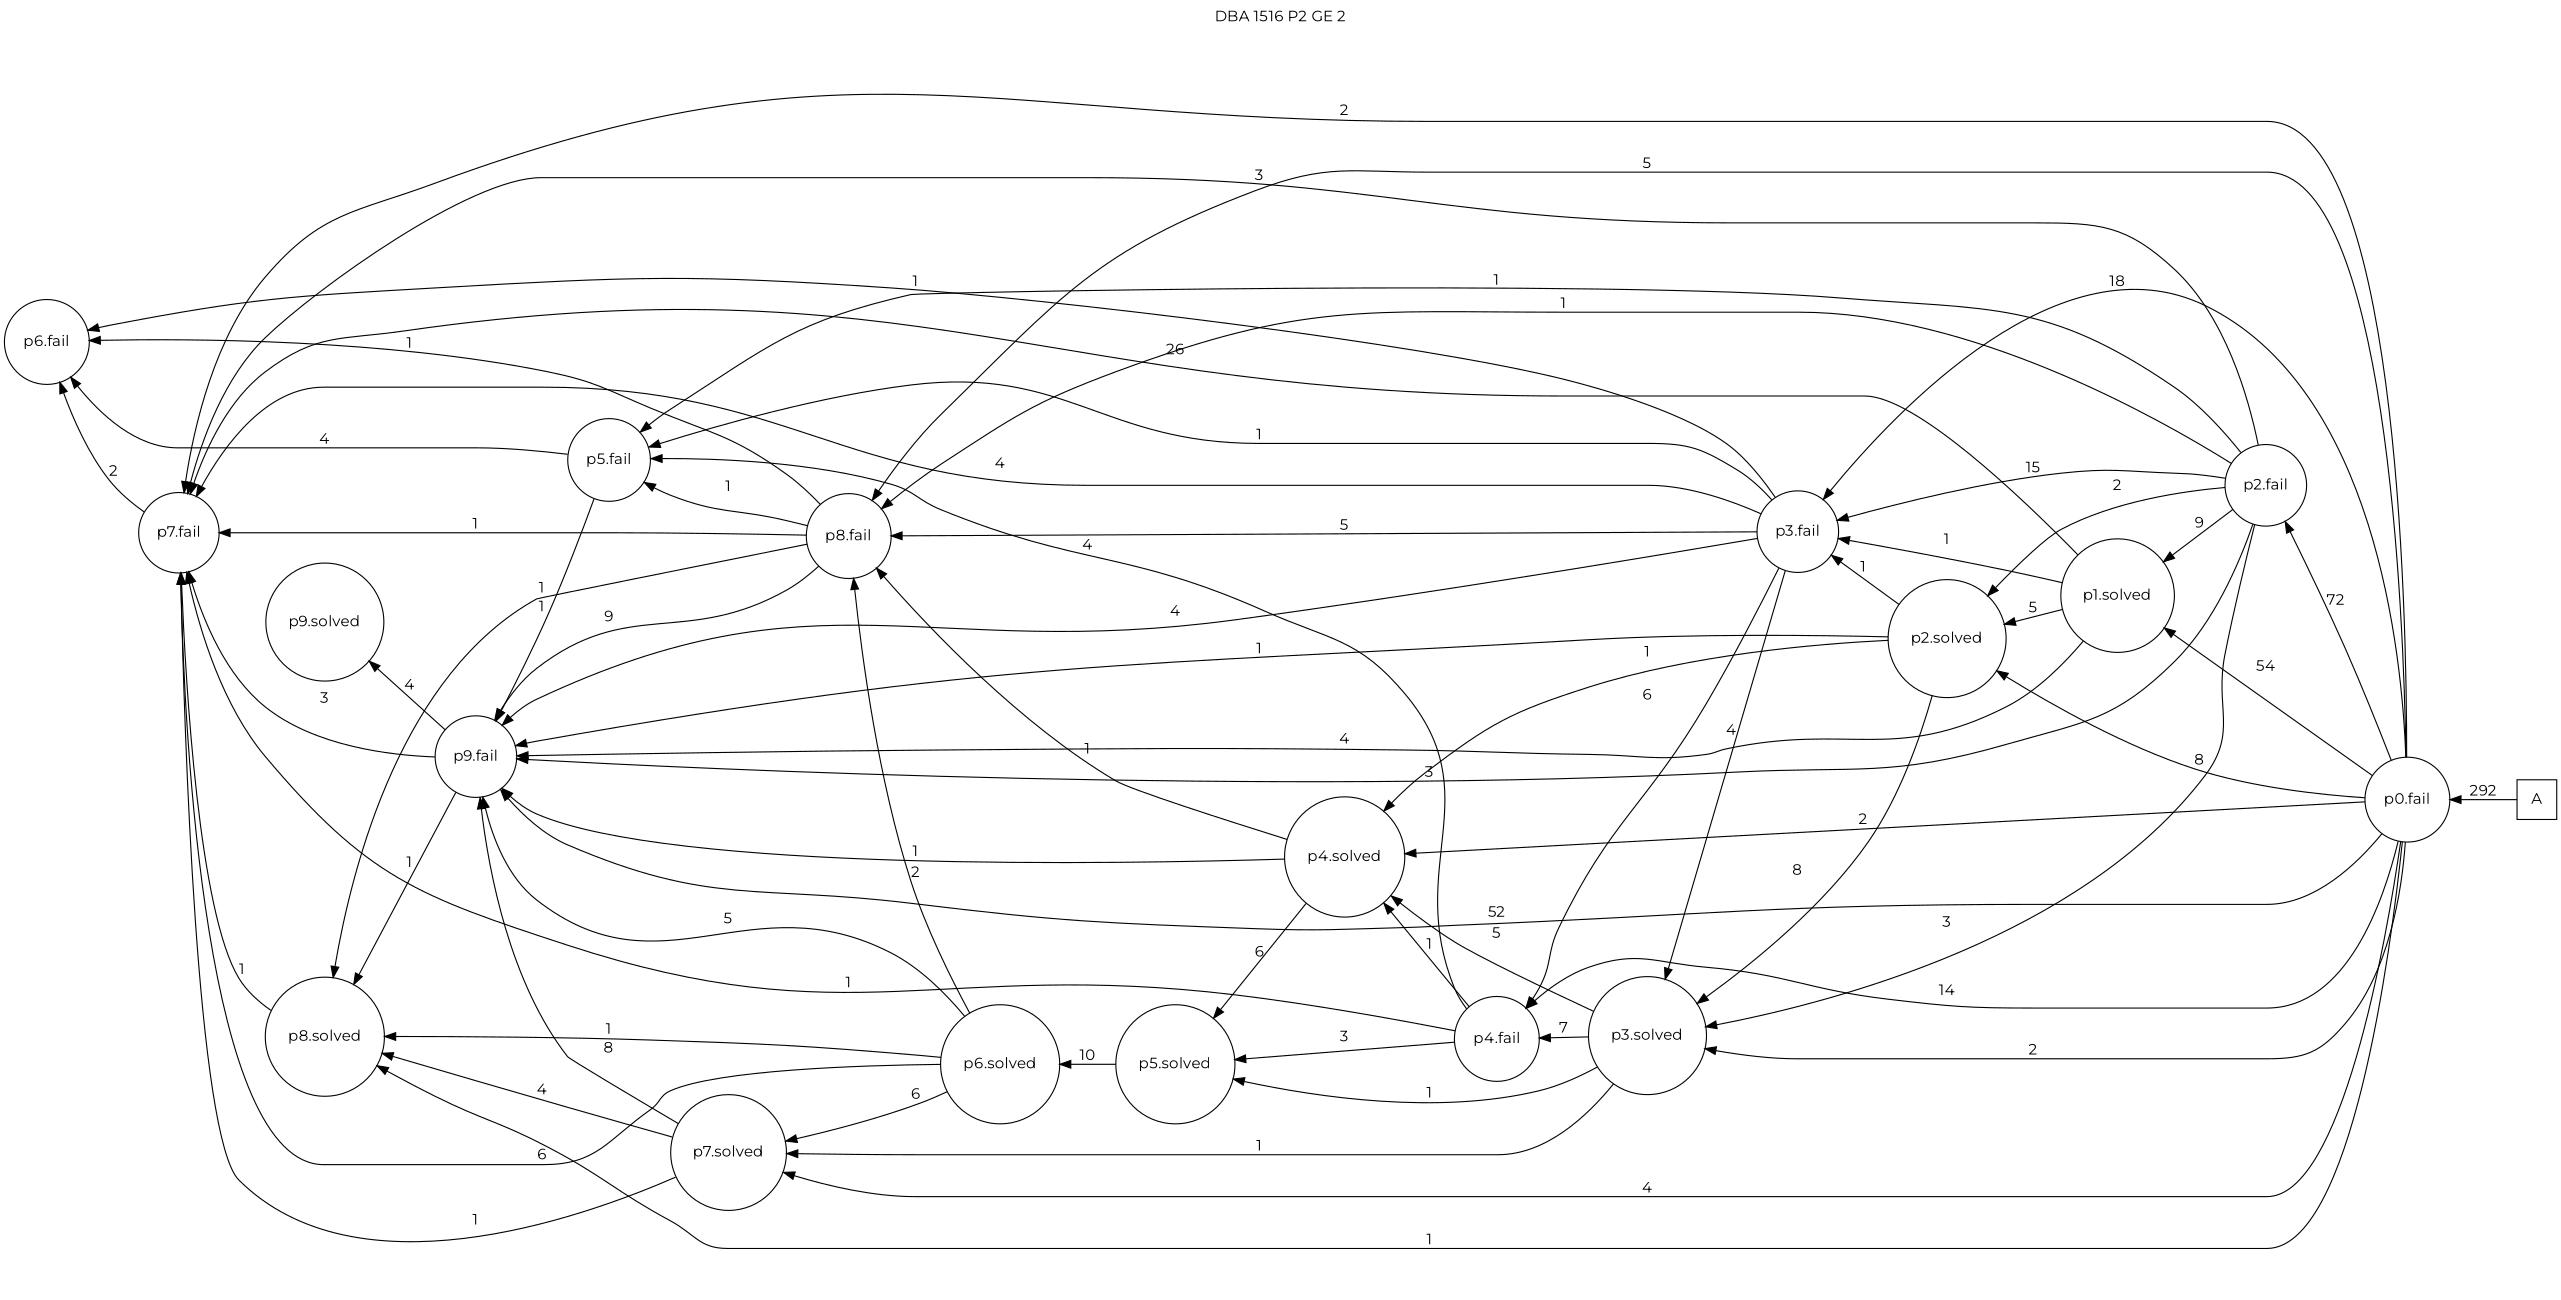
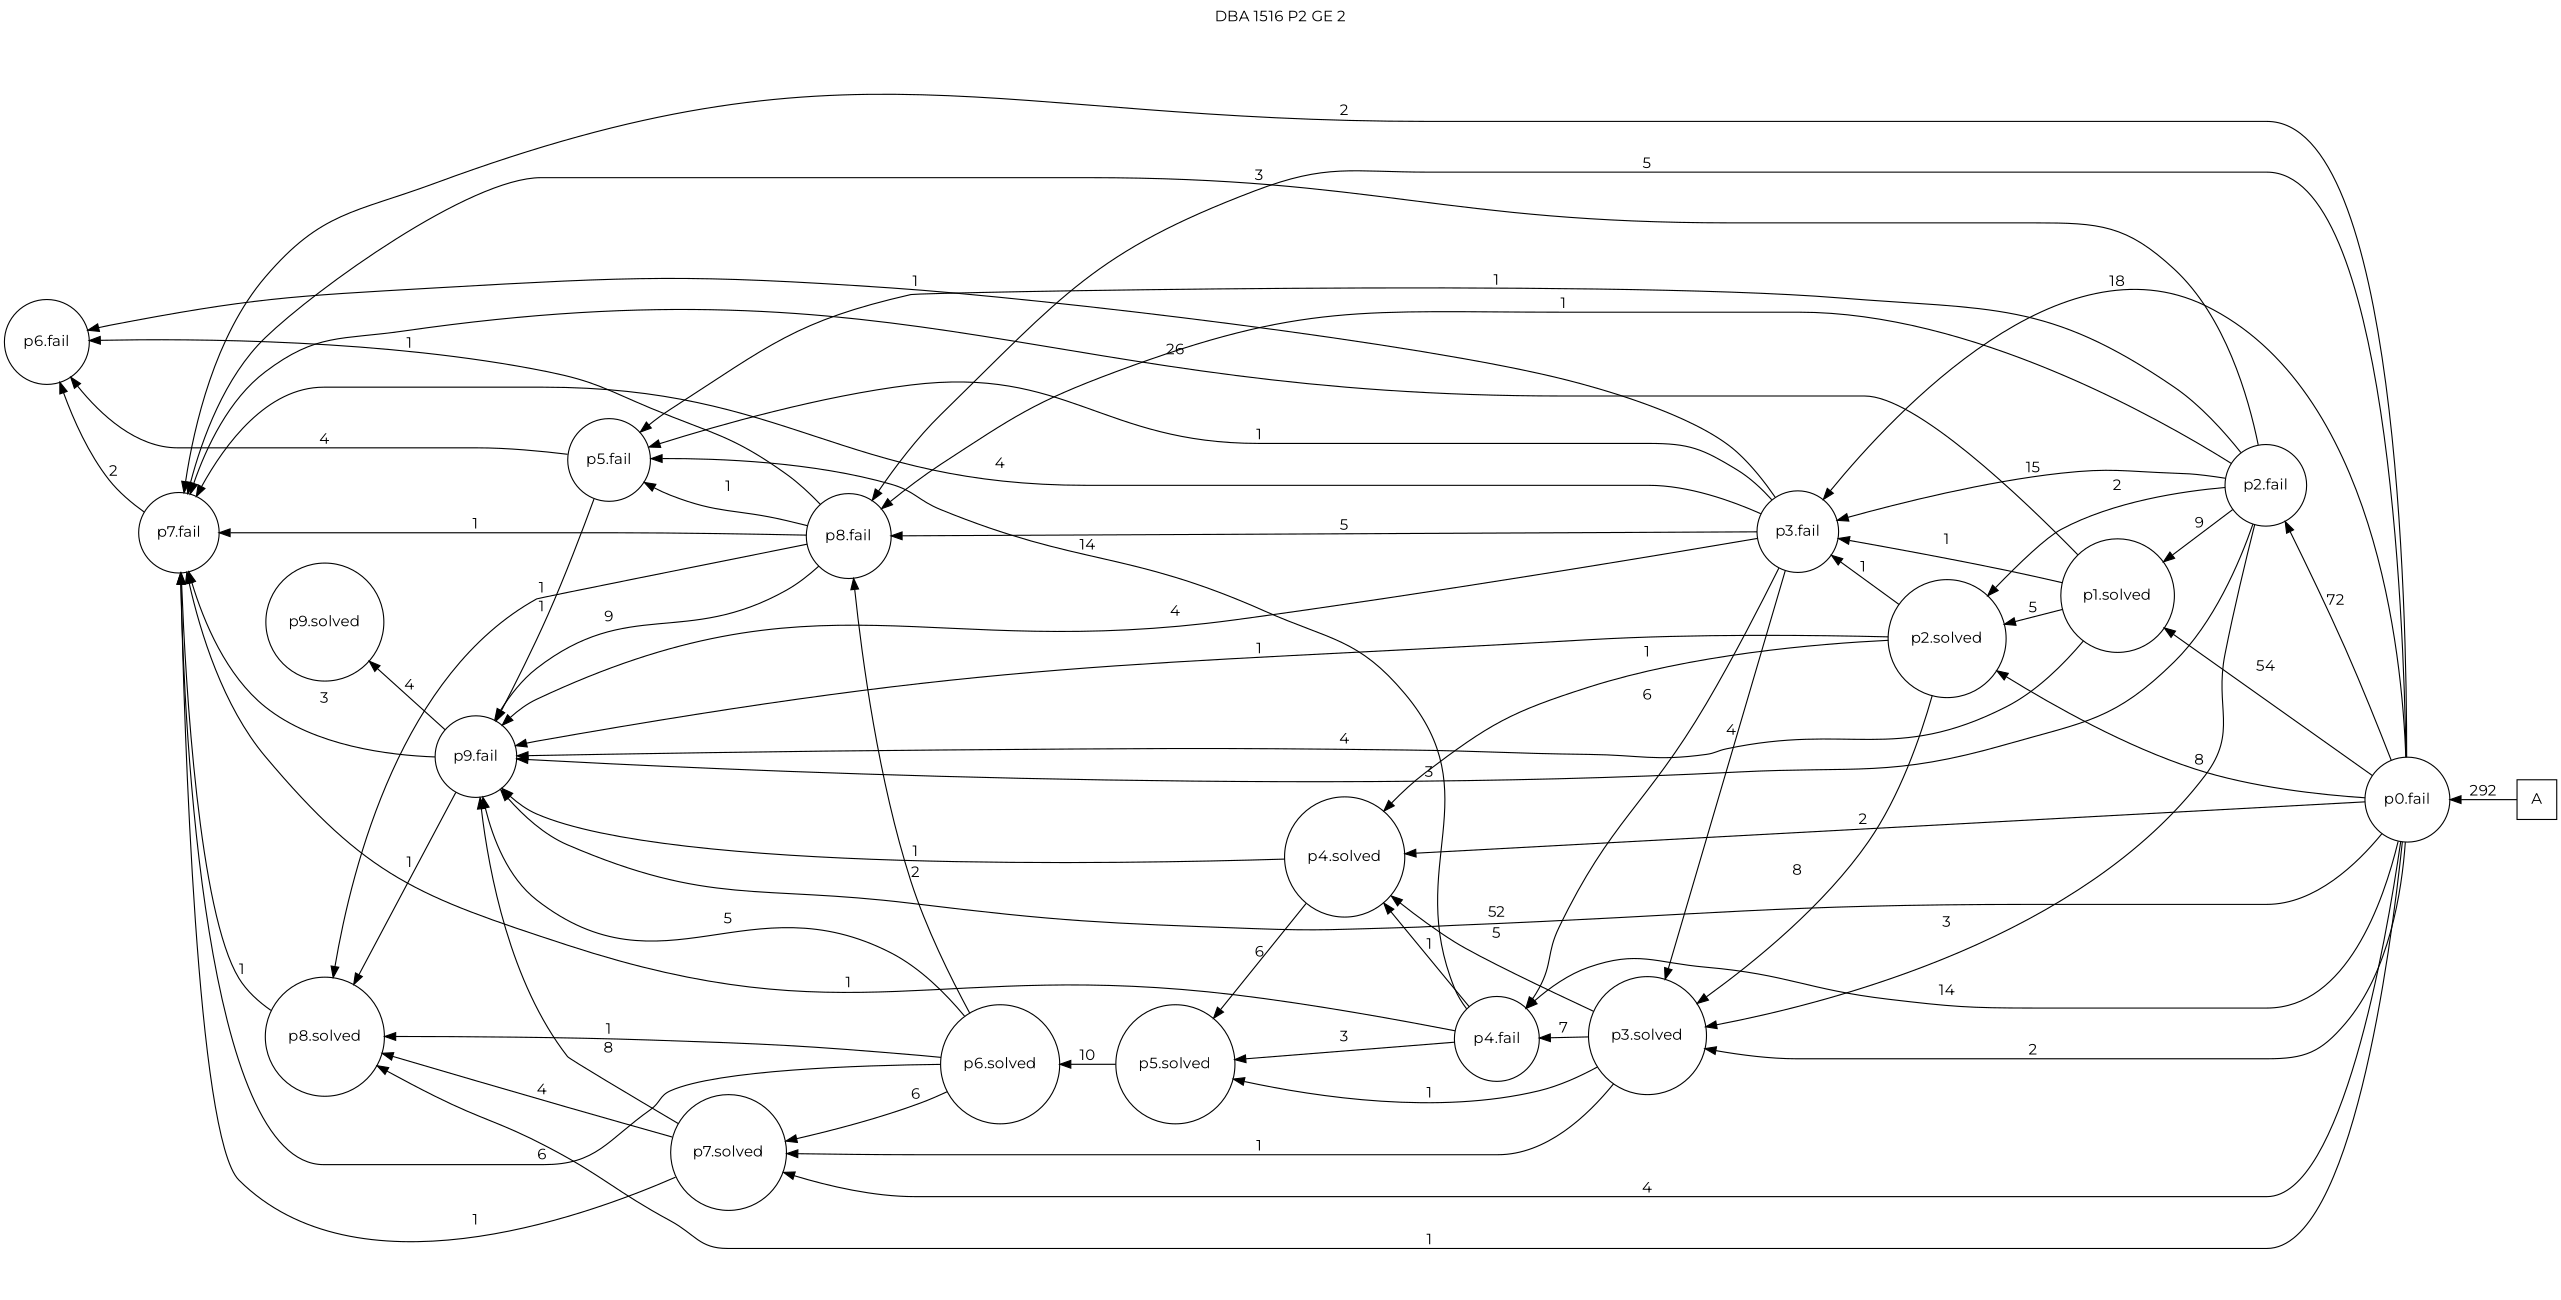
(1088, 545) -> (1088, 545)
(1052, 737) -> none
